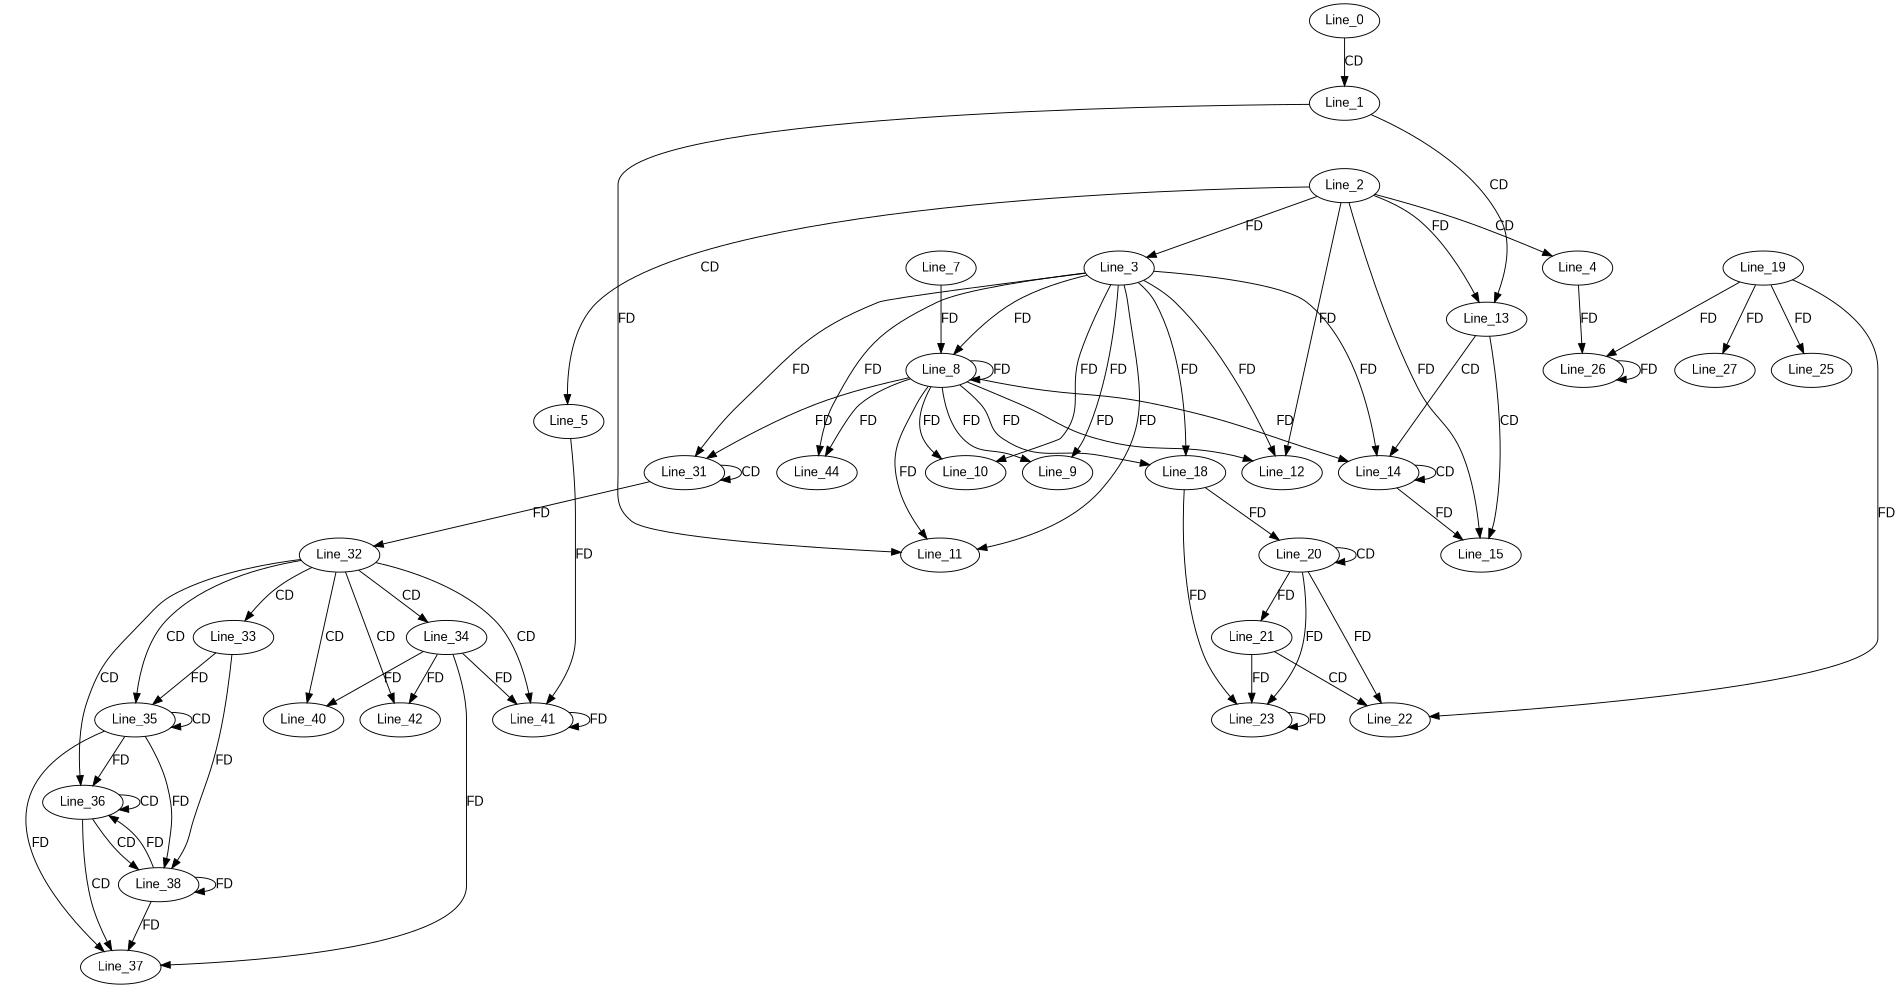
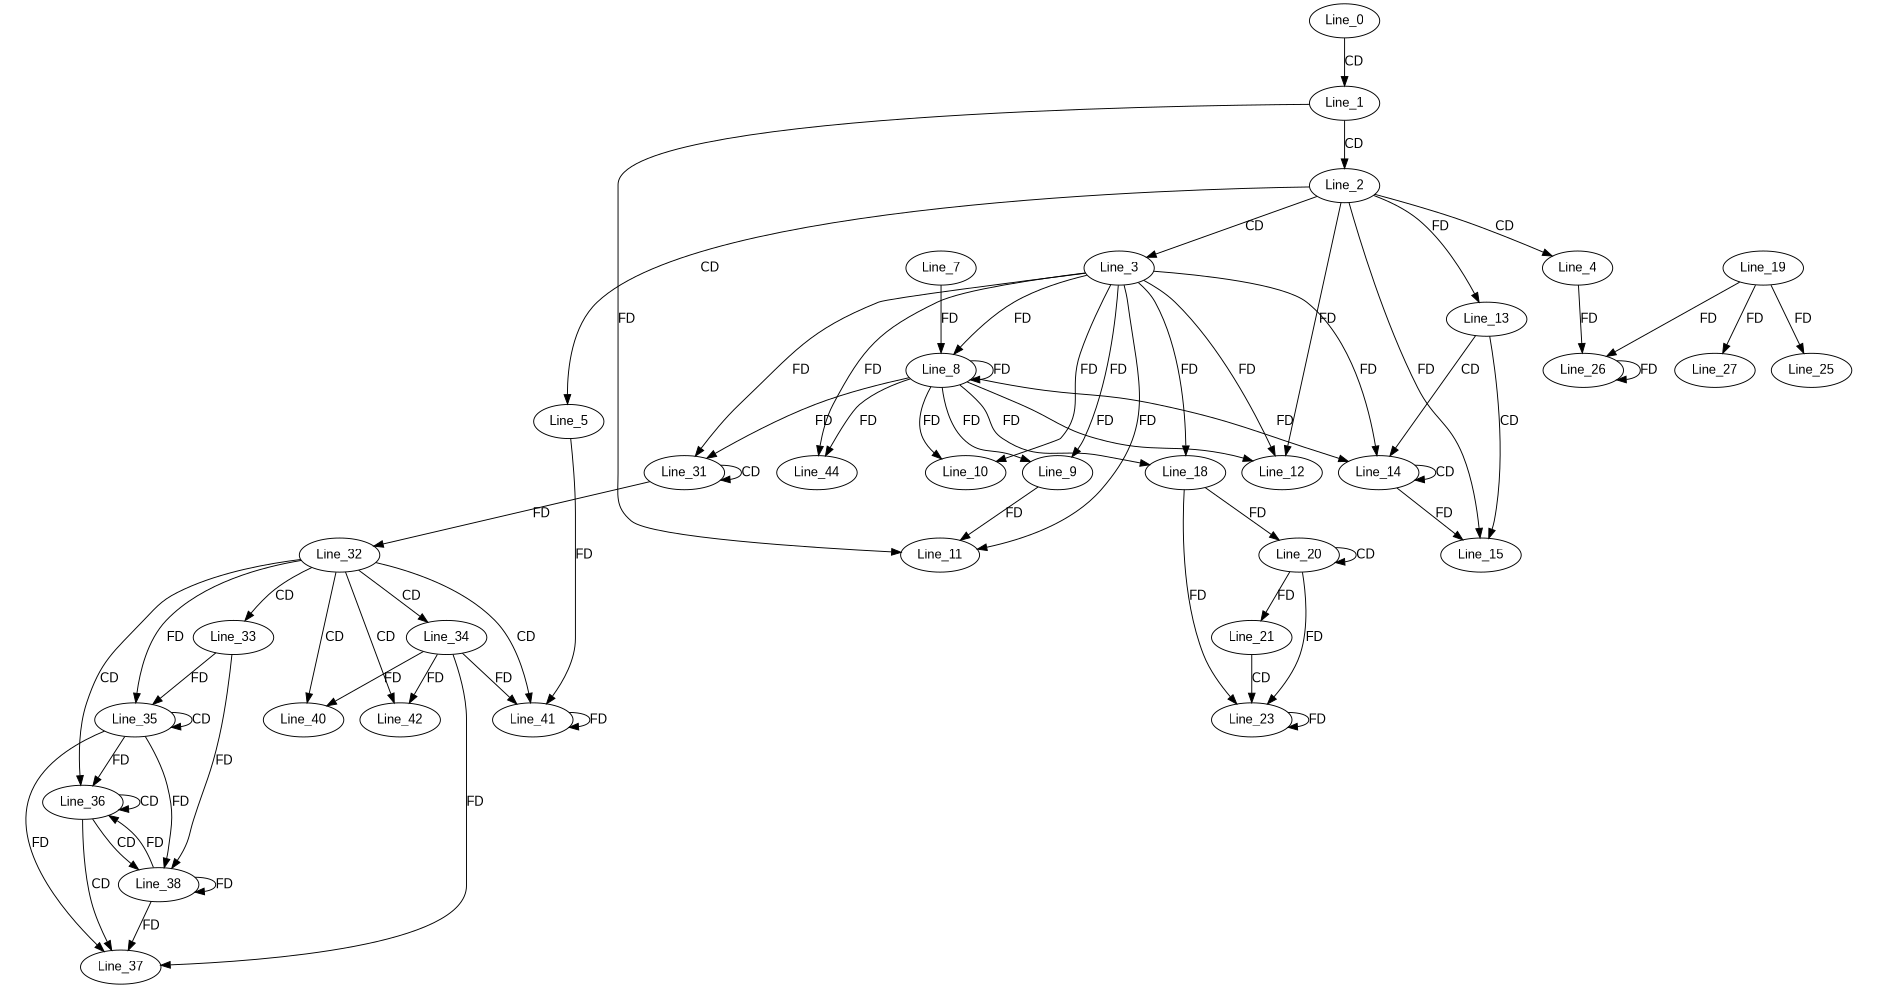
(1473, 182) -> (1345, 140)
(1255, 227) -> (1255, 227)
(895, 458) -> (1003, 511)
(176, 637) -> (176, 637)
(1261, 679) -> (1261, 679)
(1390, 720) -> none
